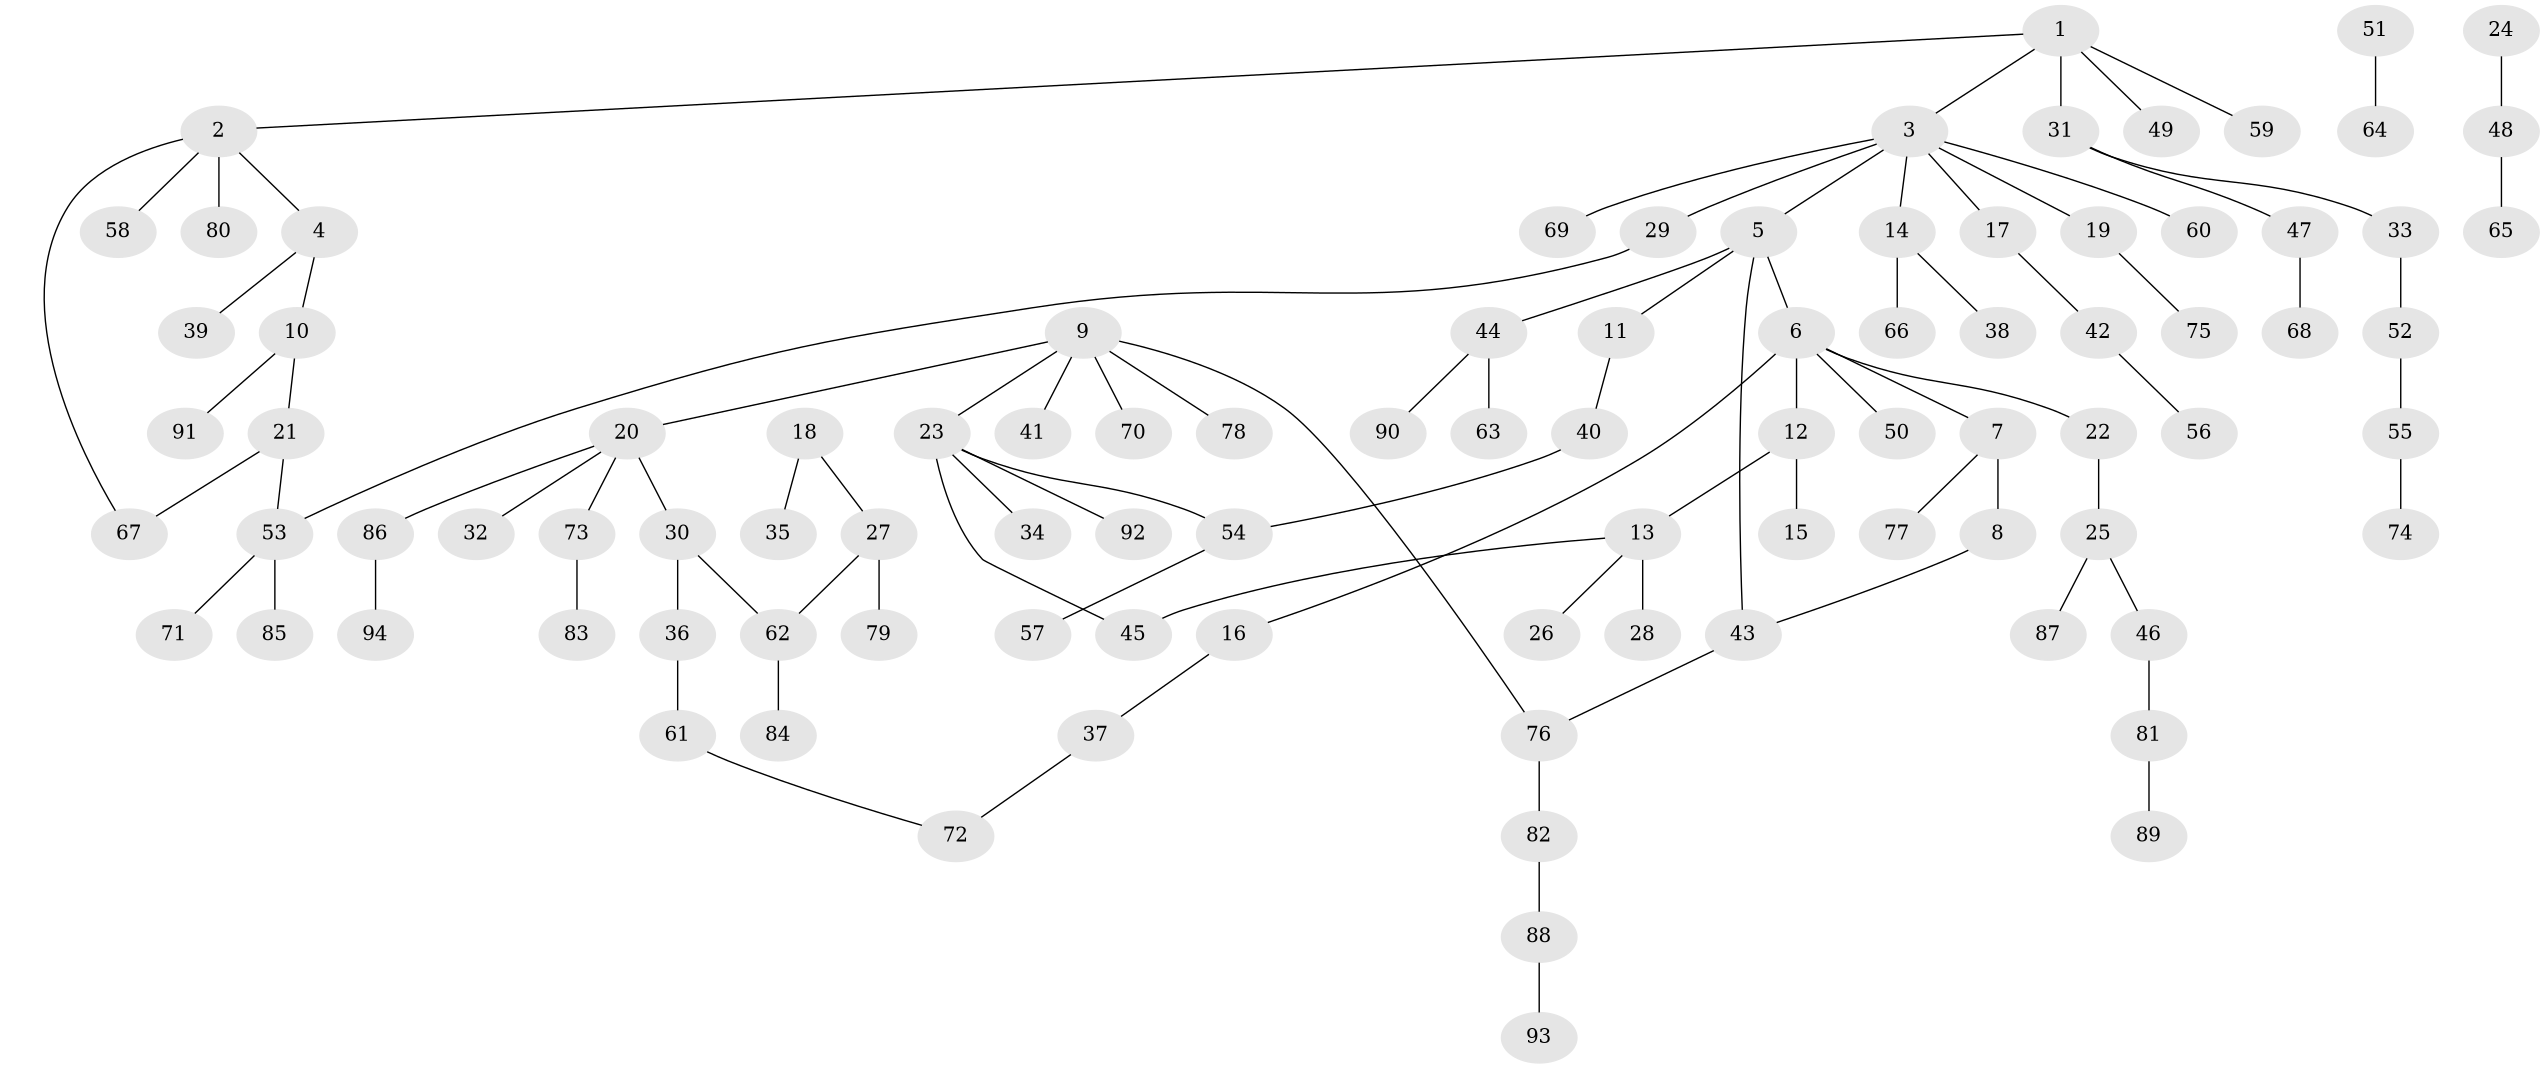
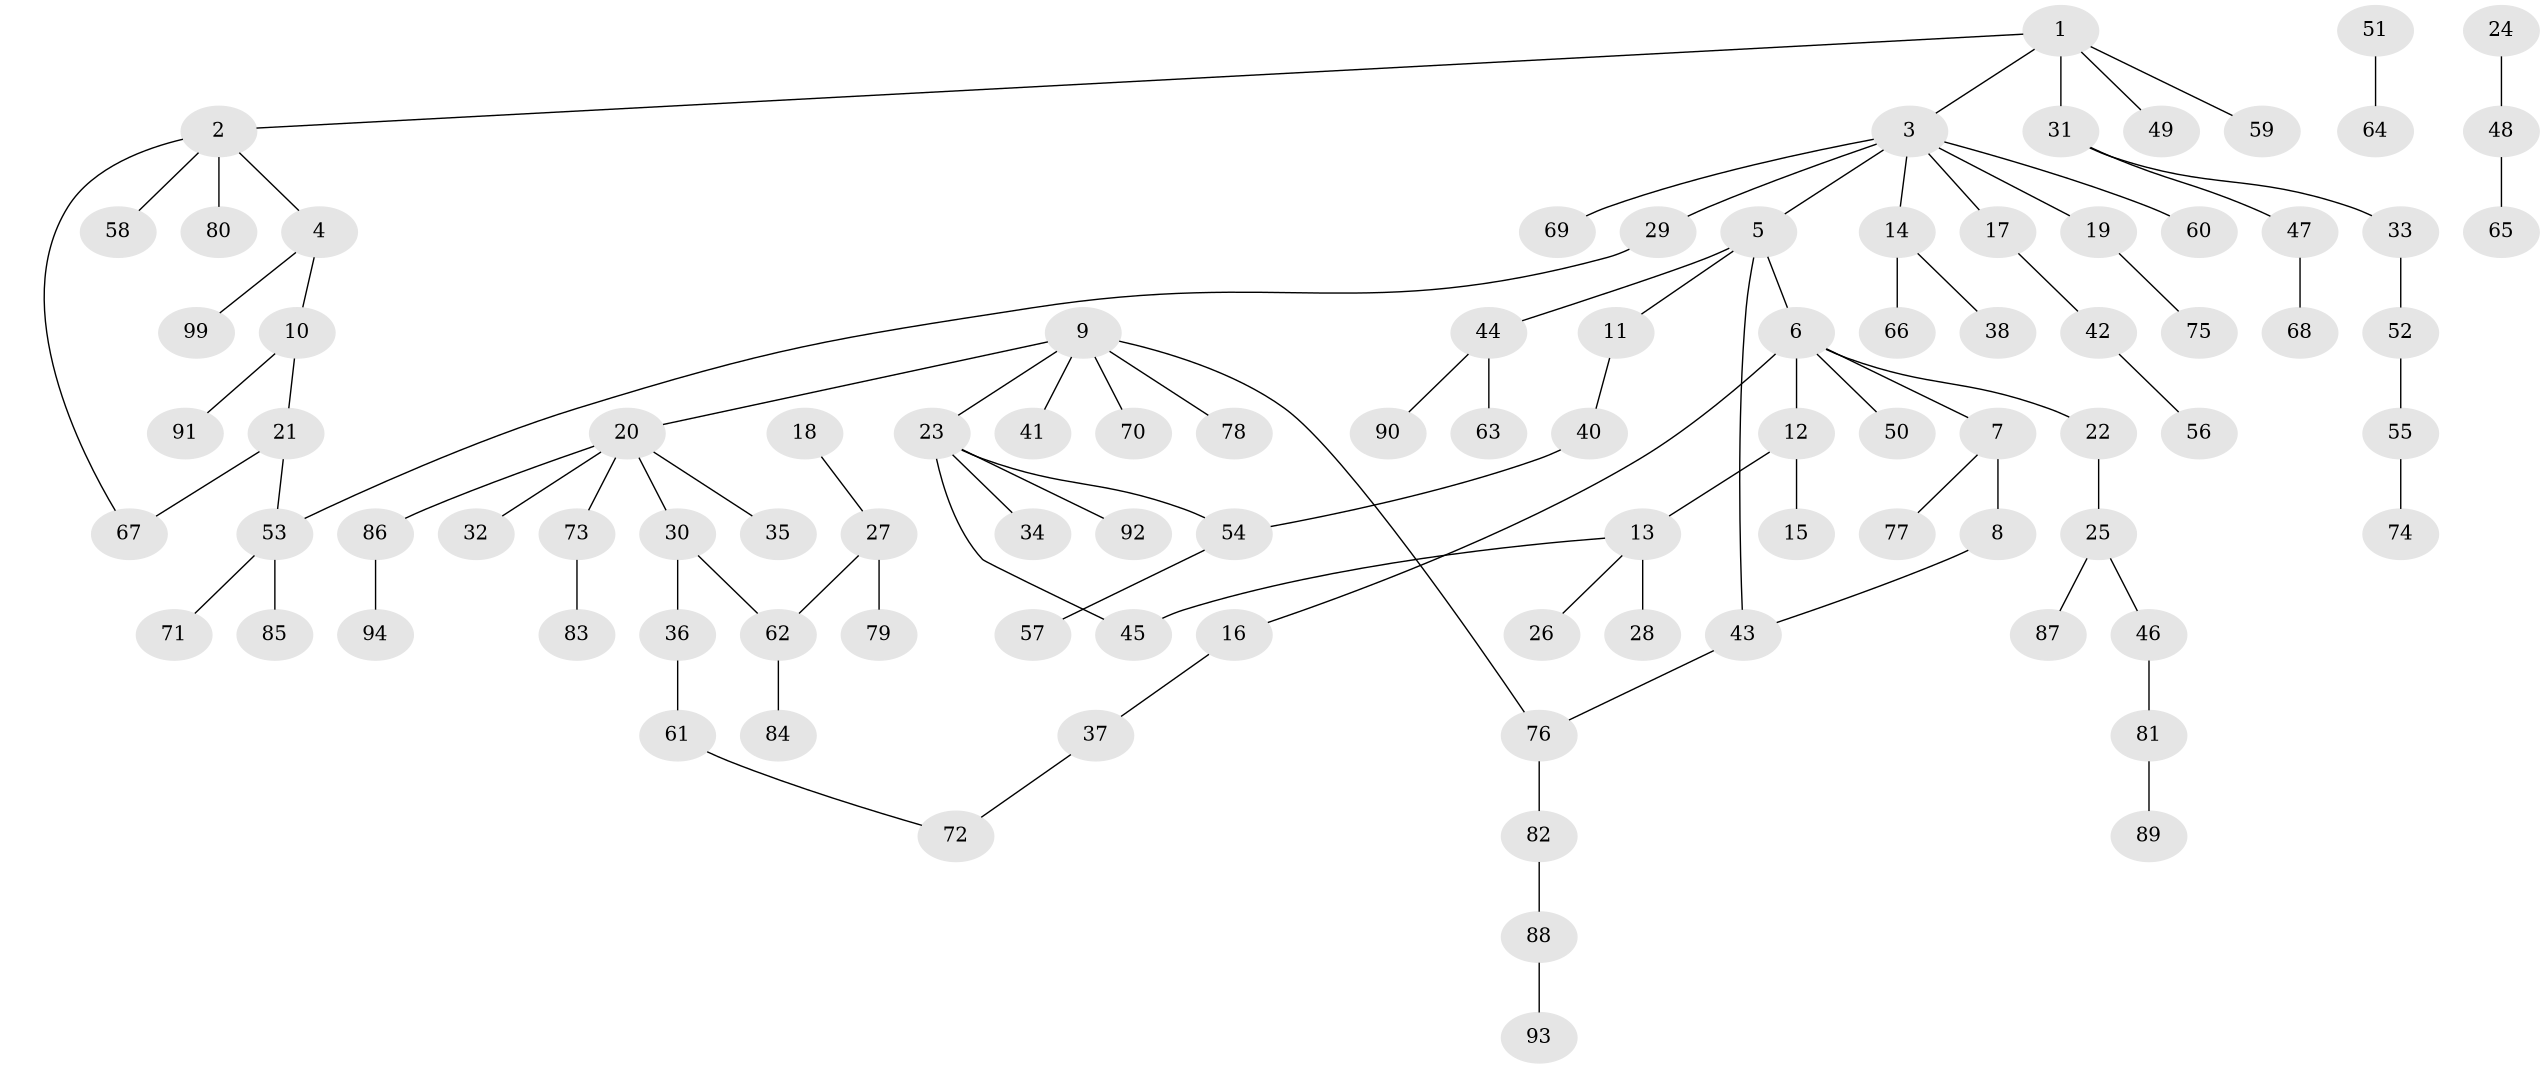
(197, 333) -> (197, 333)
(792, 484) -> (703, 484)
